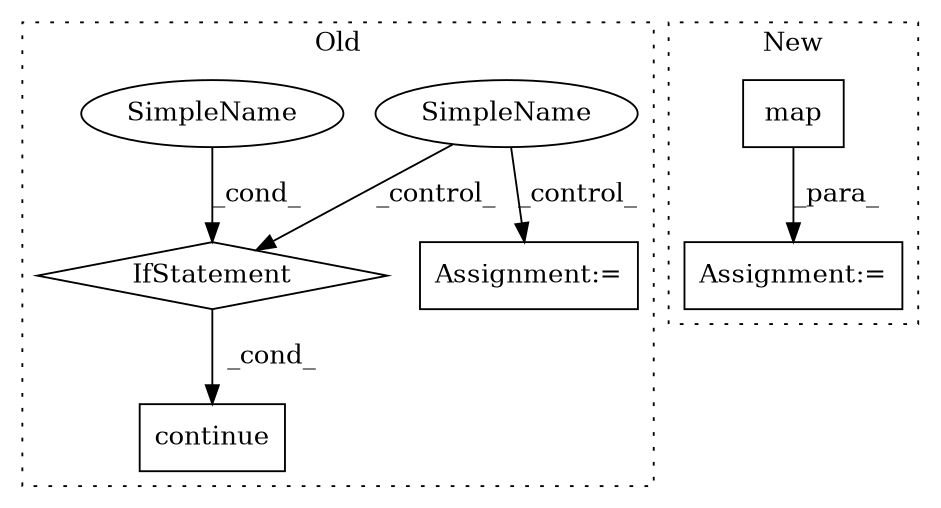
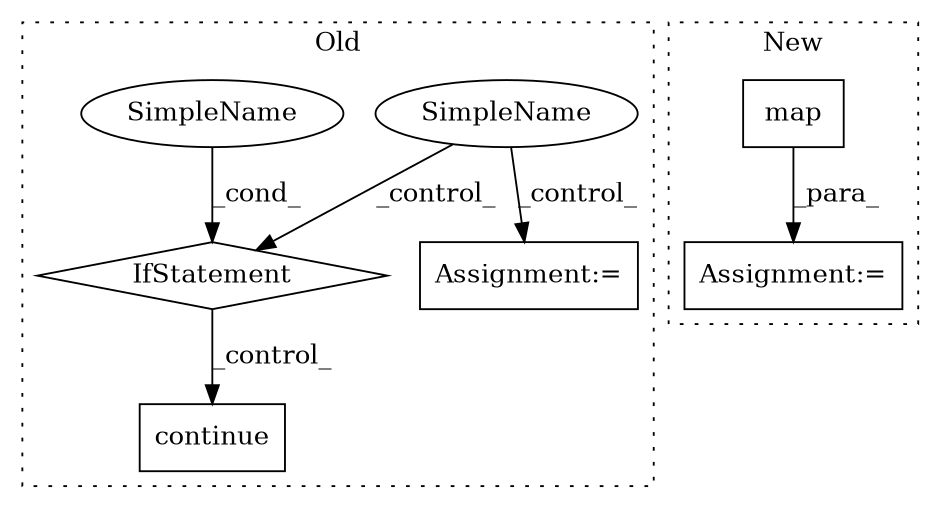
(272, 357) -> (272, 357)
